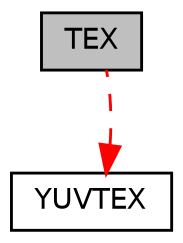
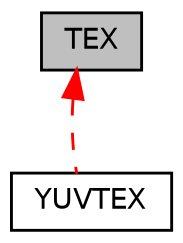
(111, 107) -> (73, 136)
